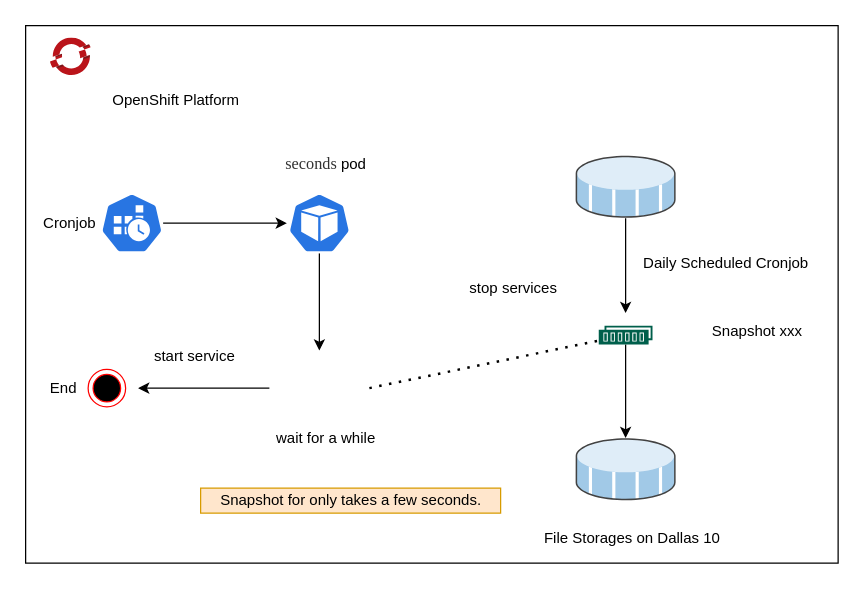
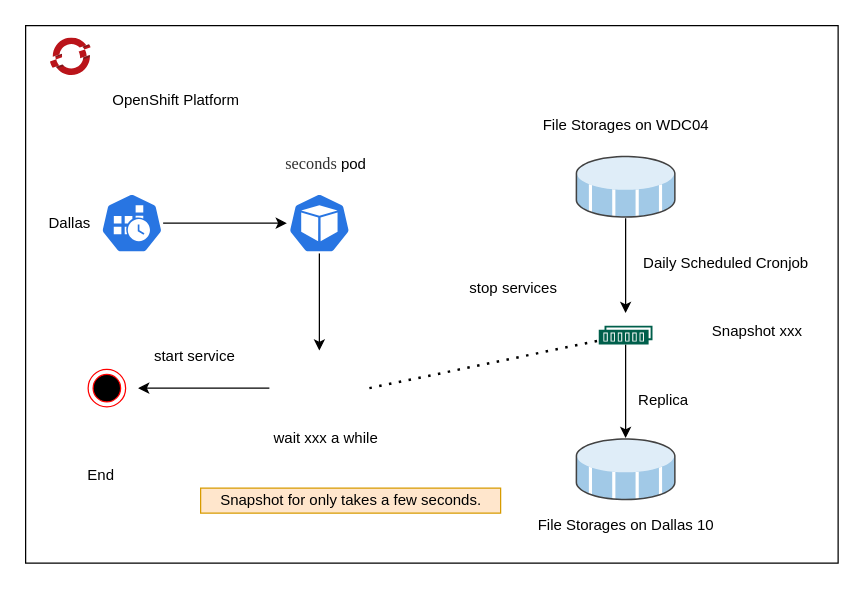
none -> (626, 126)
(70, 223) -> (70, 223)
(63, 388) -> (101, 476)
none -> (663, 401)
(326, 438) -> (326, 438)
(632, 538) -> (626, 526)
